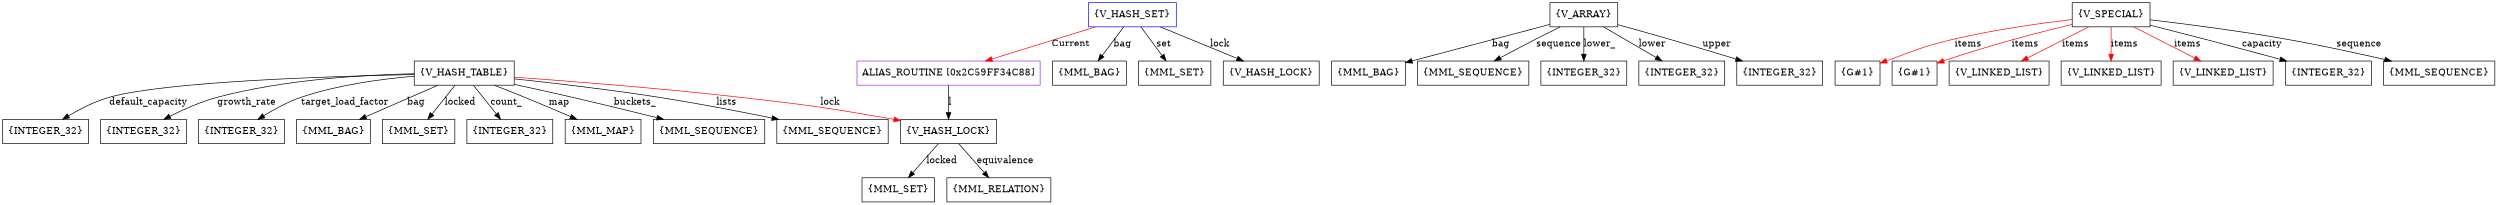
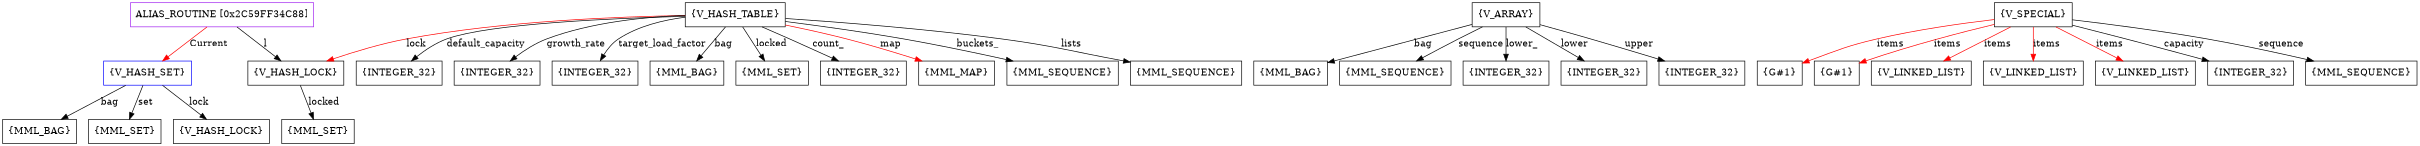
(1044, 43) -> (188, 42)
(533, 101) -> (851, 40)
(999, 190) -> none
